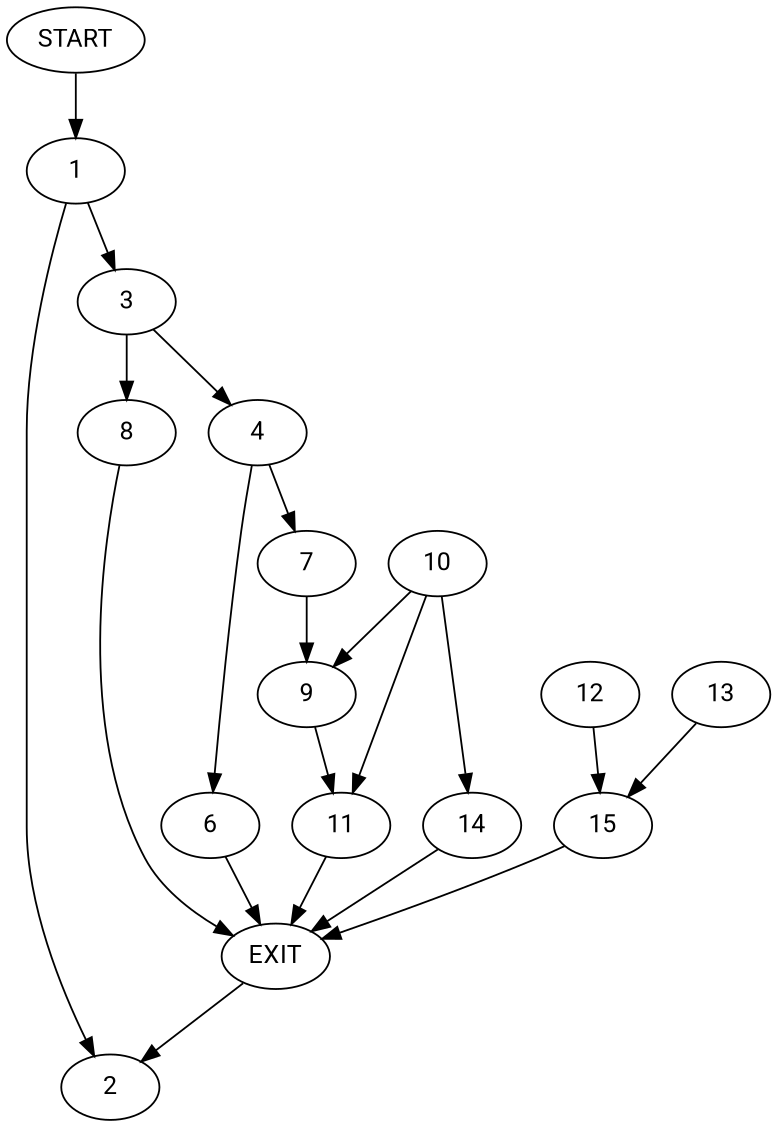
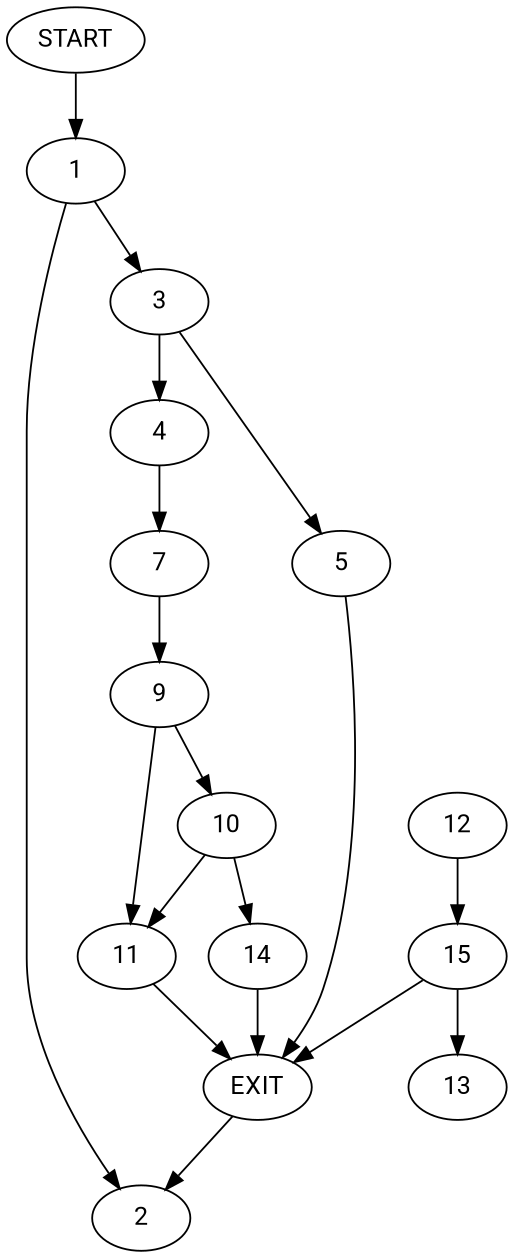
(127, 433) -> (341, 564)
(379, 623) -> (189, 752)
(668, 753) -> (458, 1013)
(210, 825) -> none
